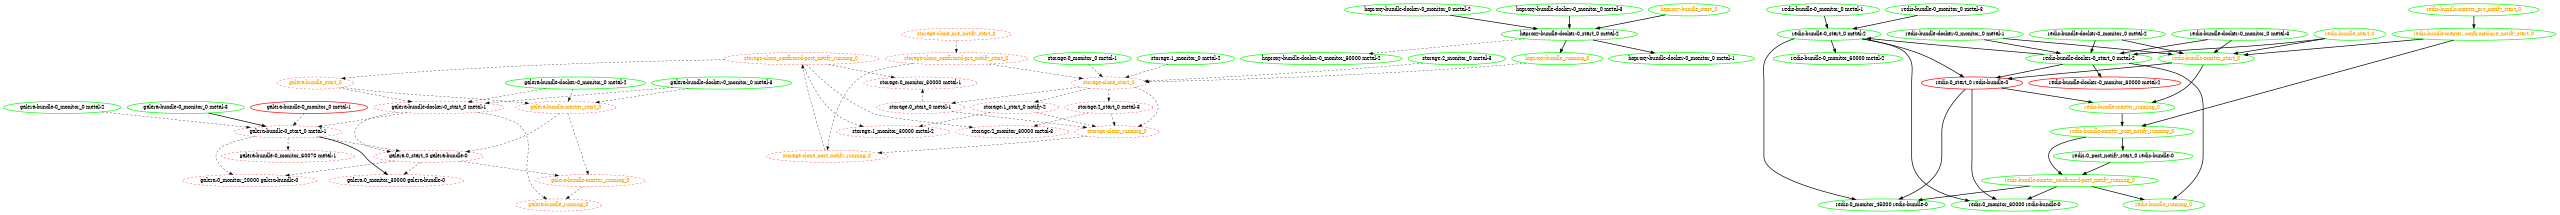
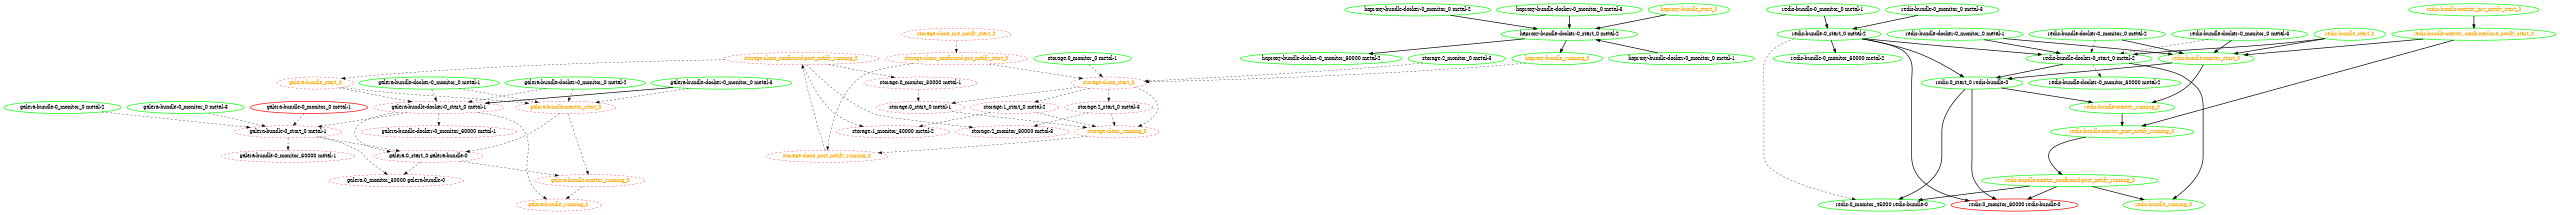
(2094, 44) -> (2094, 44)
(1449, 46) -> (1449, 46)
(1622, 46) -> (1629, 47)
(2166, 46) -> (2166, 46)
(1957, 47) -> (1951, 47)
(1186, 59) -> none
(2095, 68) -> (2095, 68)
none -> (429, 83)
(1972, 83) -> (1972, 83)
(2105, 83) -> (2105, 83)
(581, 95) -> (581, 95)
(923, 97) -> (918, 94)
(1015, 107) -> (1015, 107)
(235, 119) -> (235, 119)
none -> (439, 132)
(1764, 140) -> (1764, 140)
(355, 149) -> (355, 149)
(288, 156) -> (288, 156)
(2123, 156) -> none
(249, 181) -> none
(2015, 205) -> (2015, 205)
